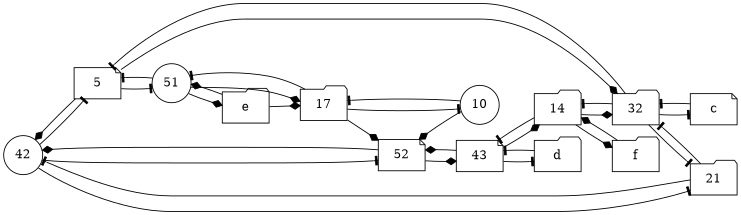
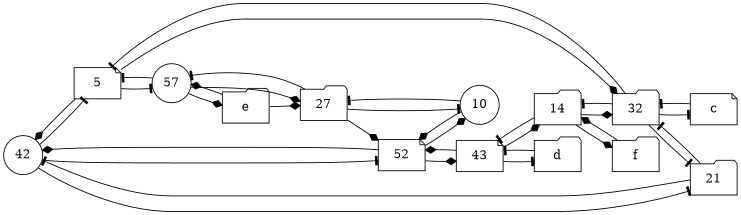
(172, 83) -> (172, 83)
(324, 105) -> (324, 105)
none -> (441, 135)
